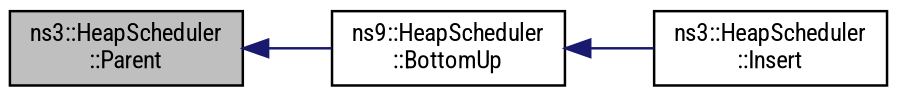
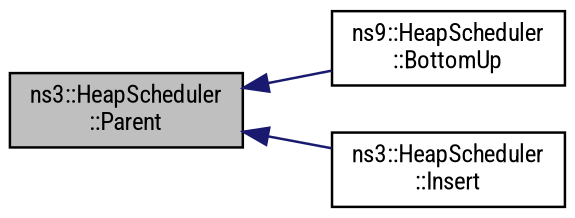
(622, 48) -> (300, 142)
